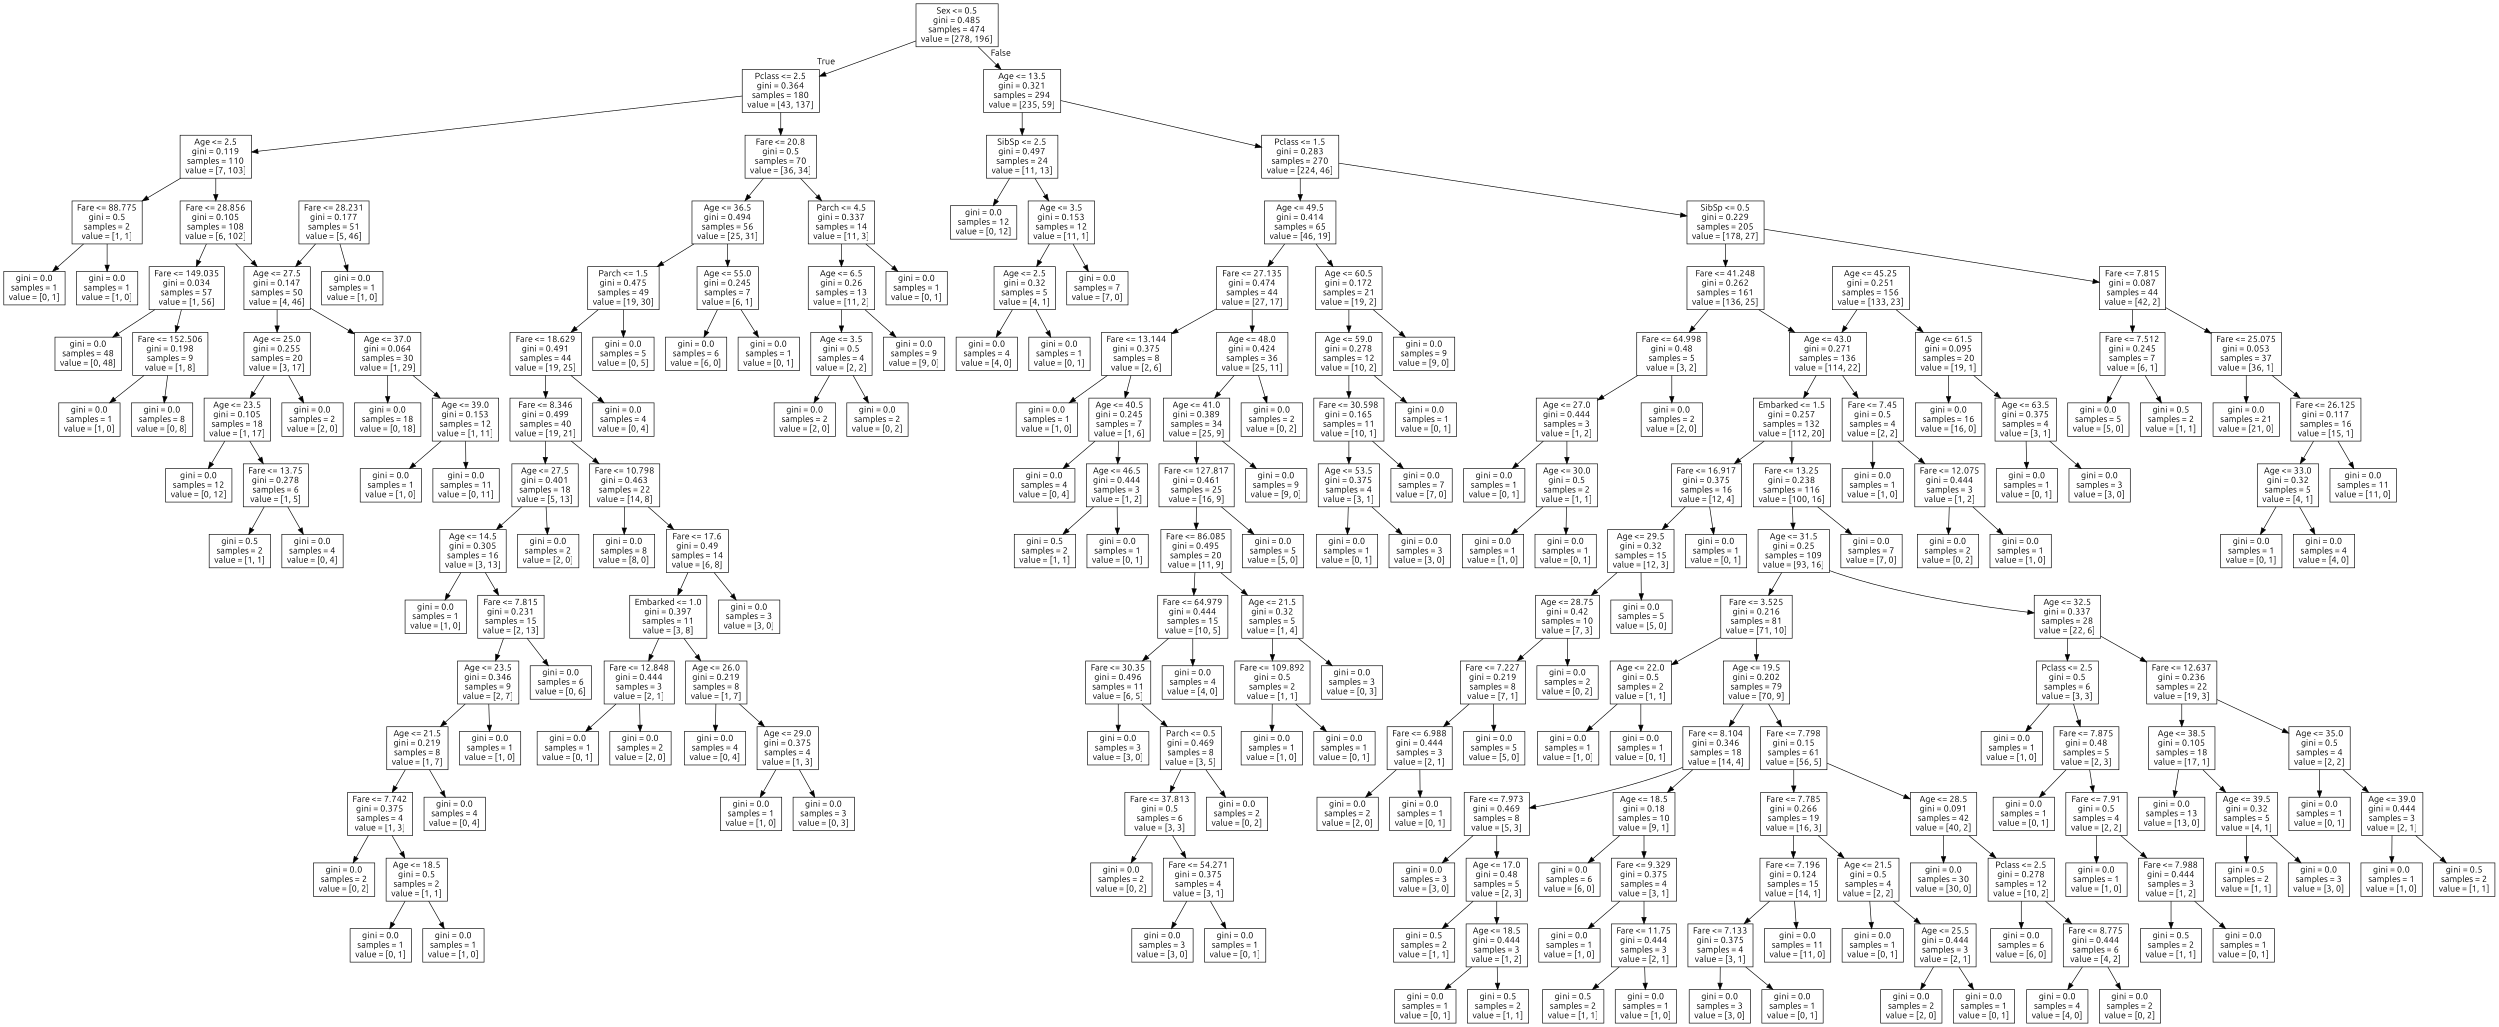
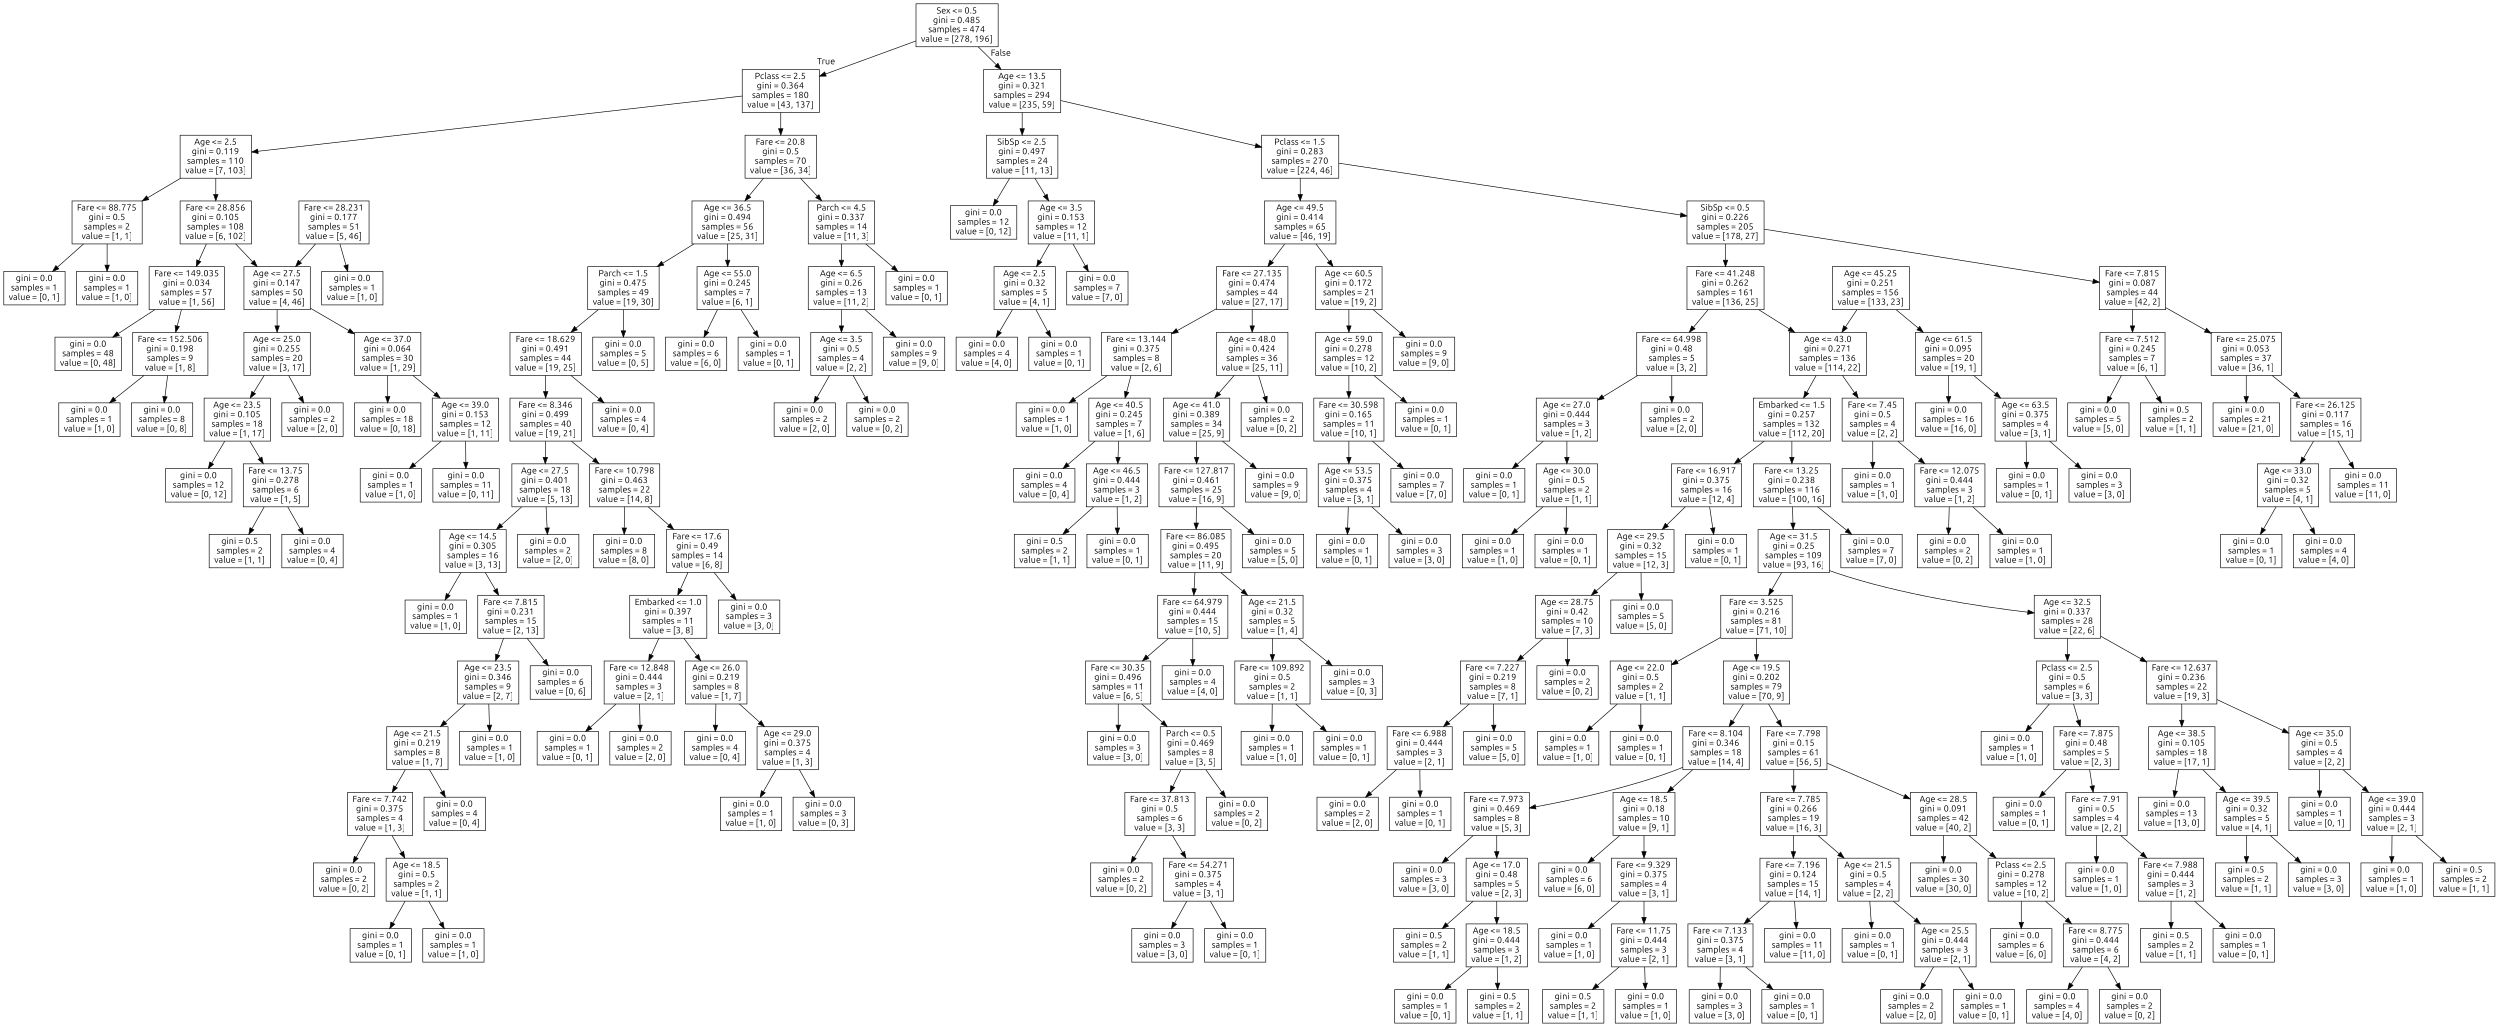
(1726, 222) -> (1726, 222)
